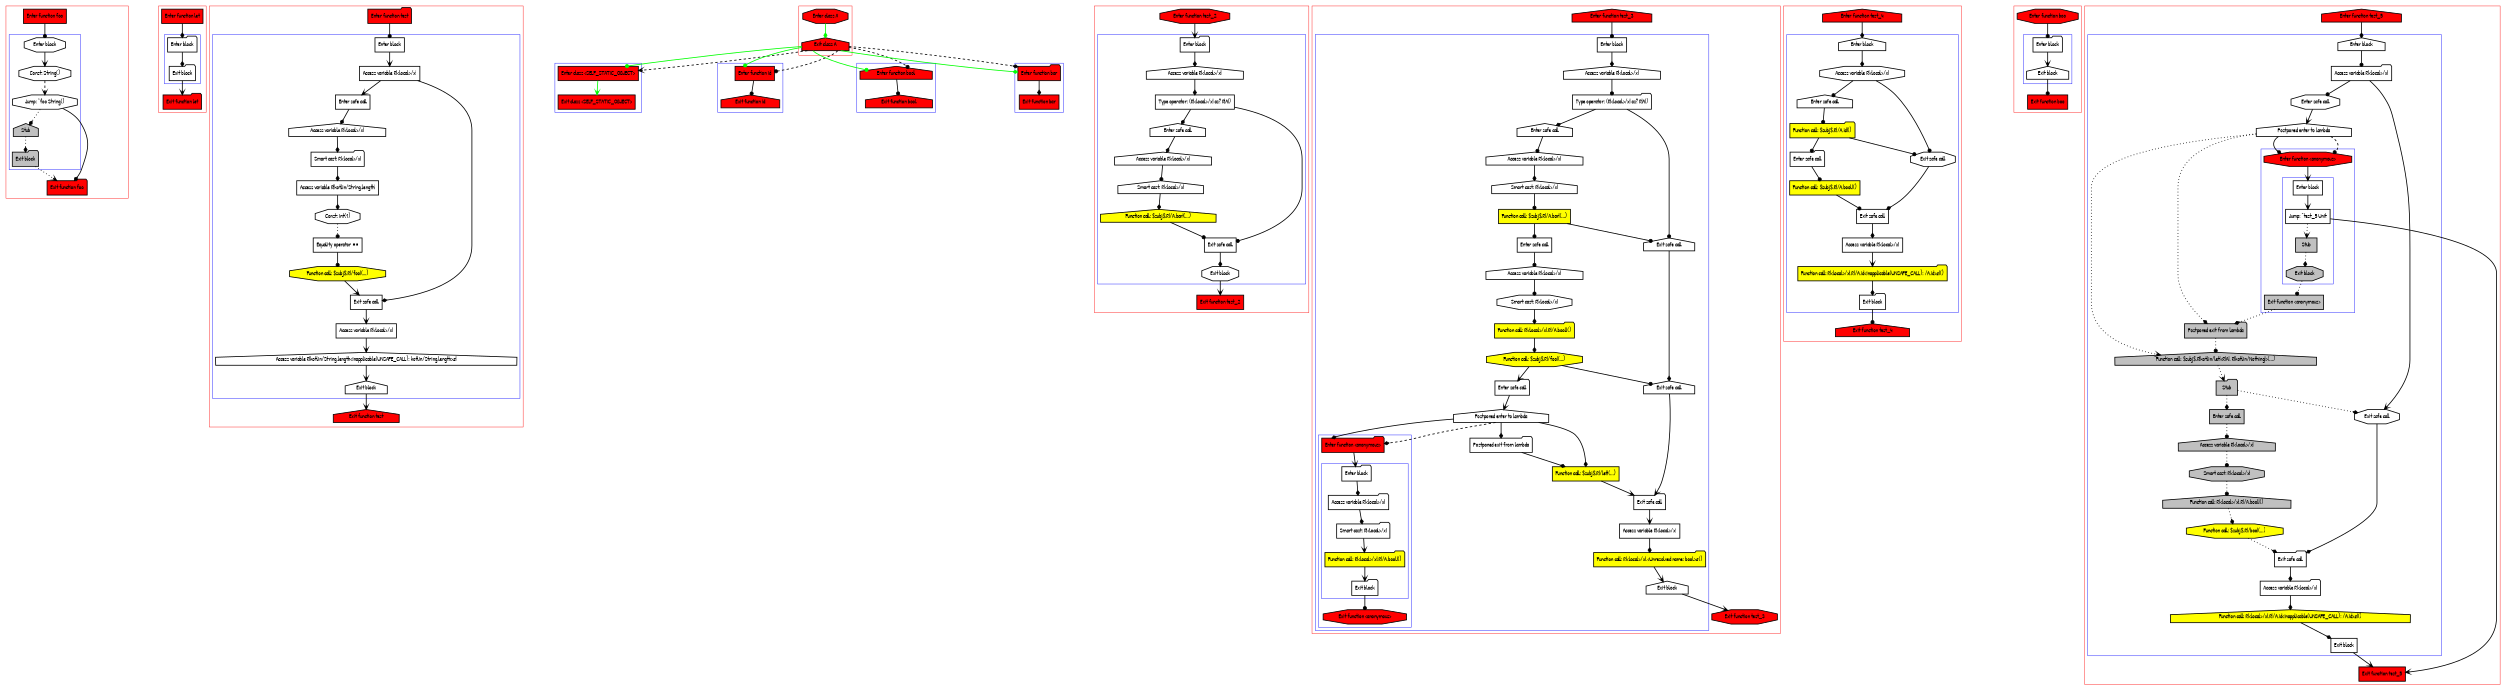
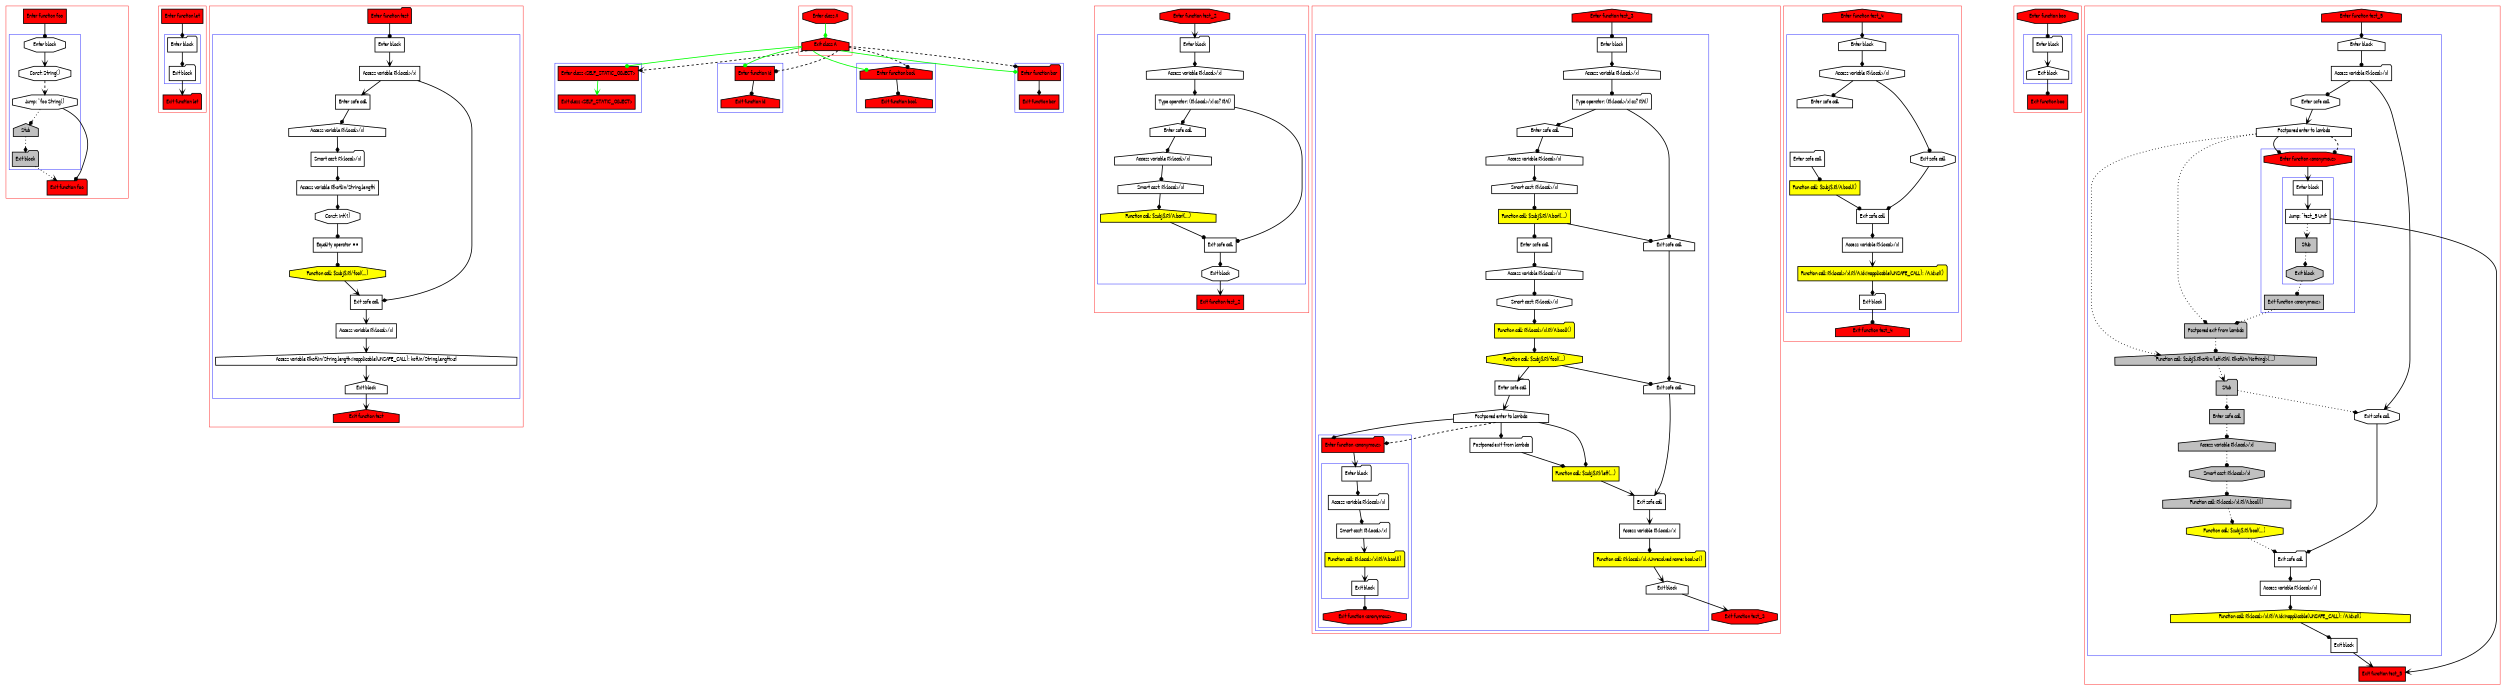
(1822, 131) -> none
(338, 229) -> (338, 229)
